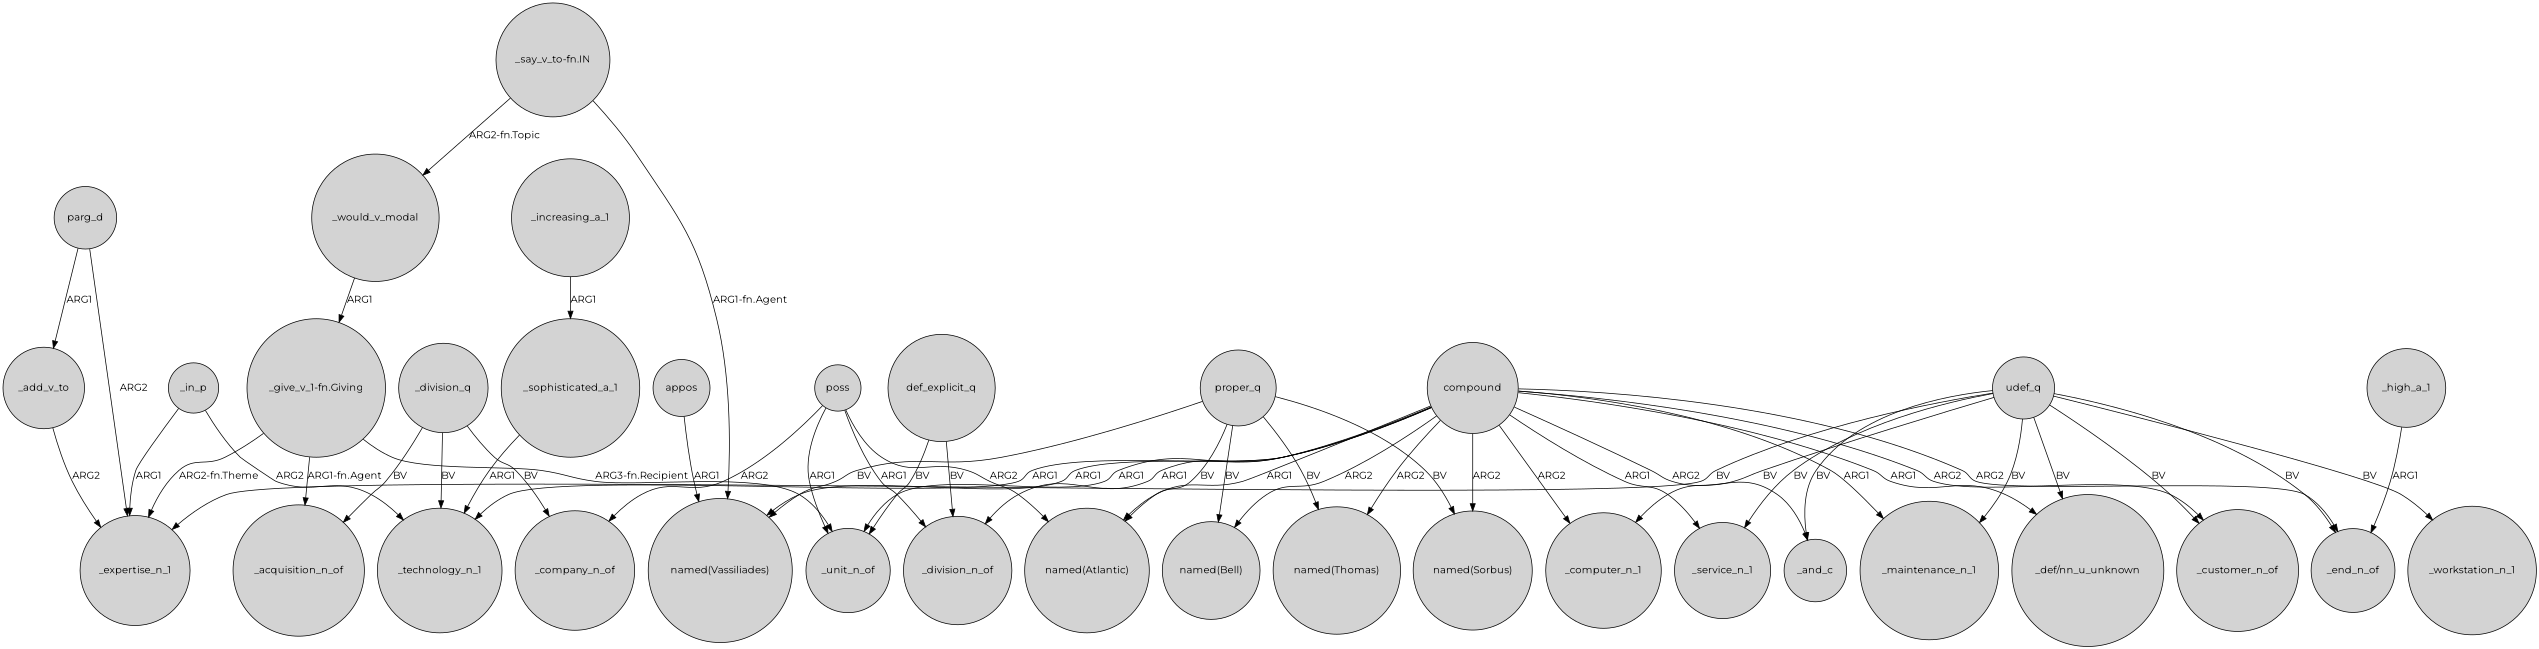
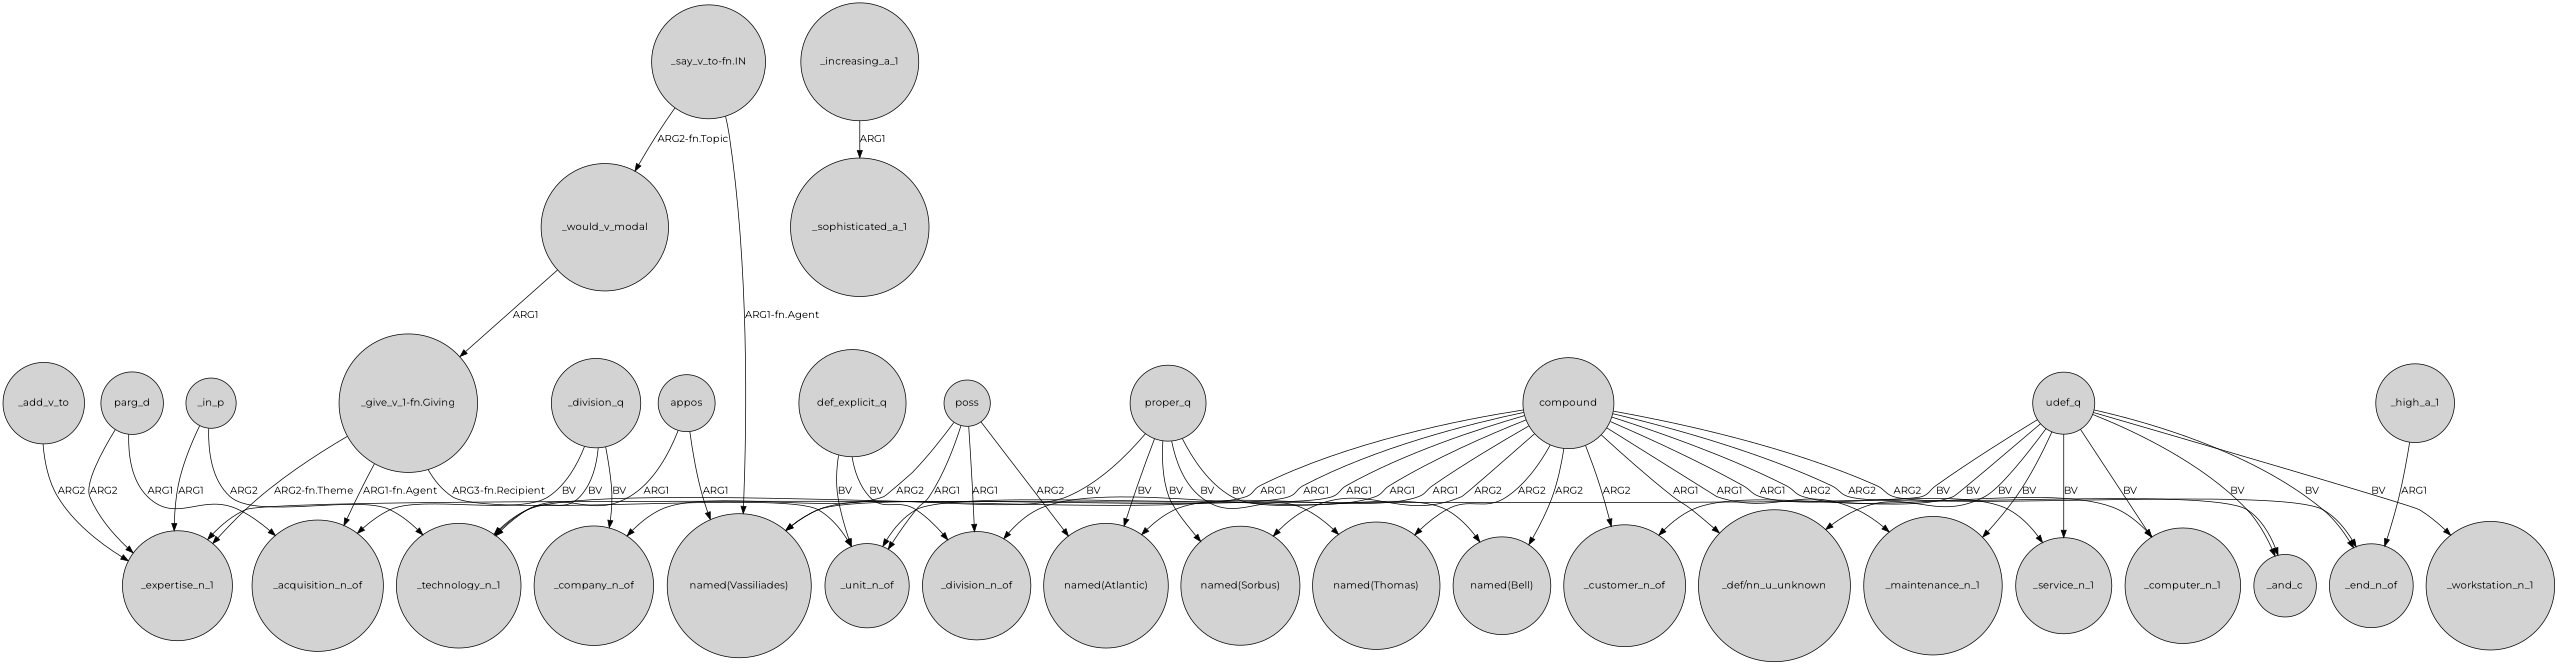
(67, 295) -> (182, 508)
(488, 472) -> (634, 493)
